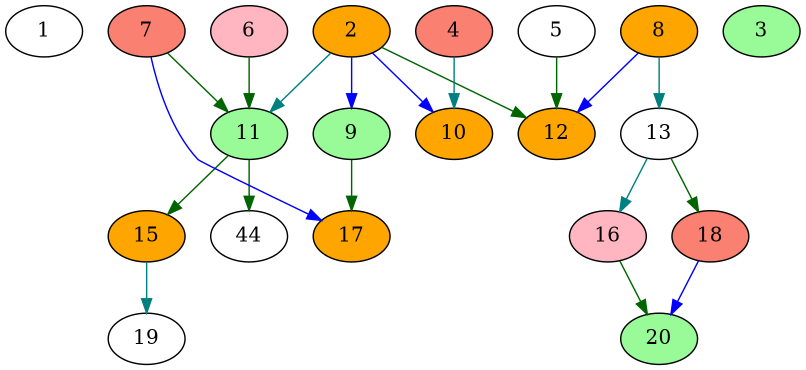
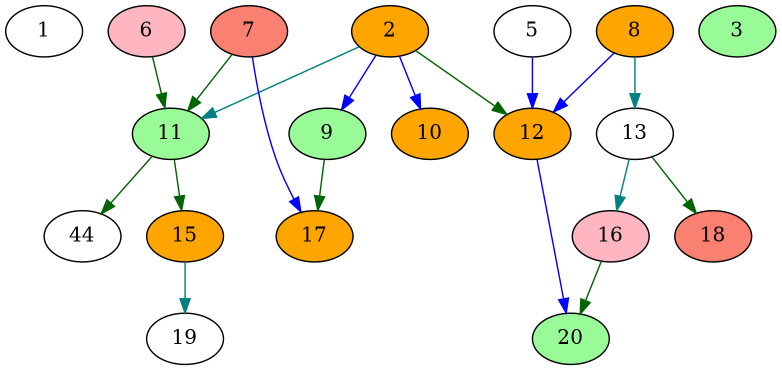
(454, 31) -> none
(557, 76) -> (532, 76)
(688, 281) -> (550, 229)
